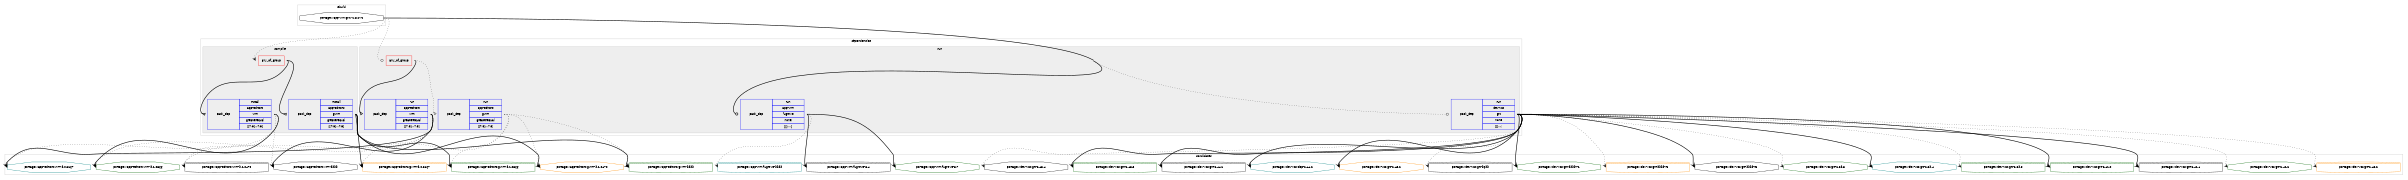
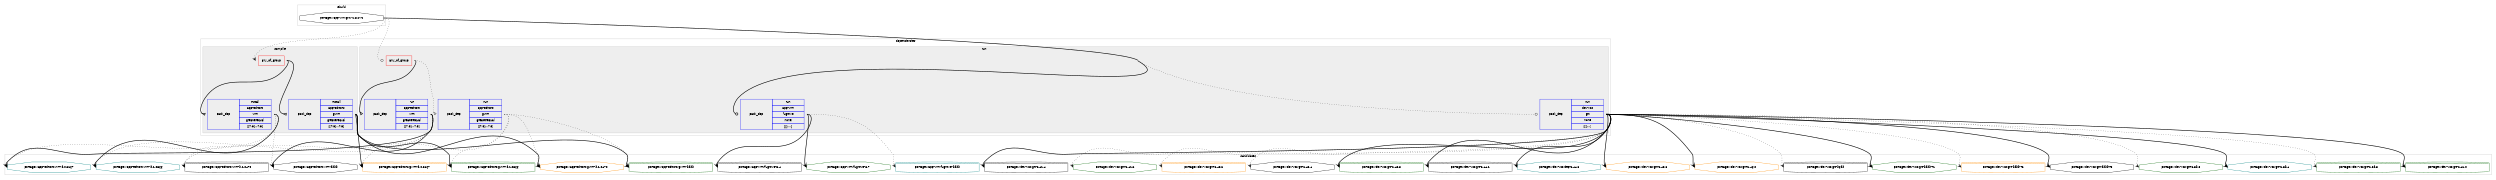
(138, 167) -> (138, 167)
none -> (1737, 167)
